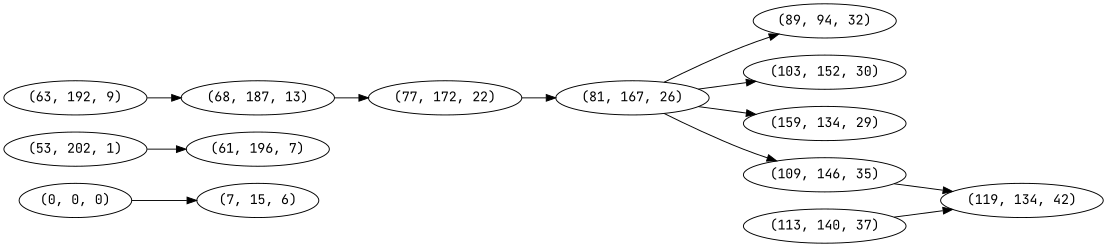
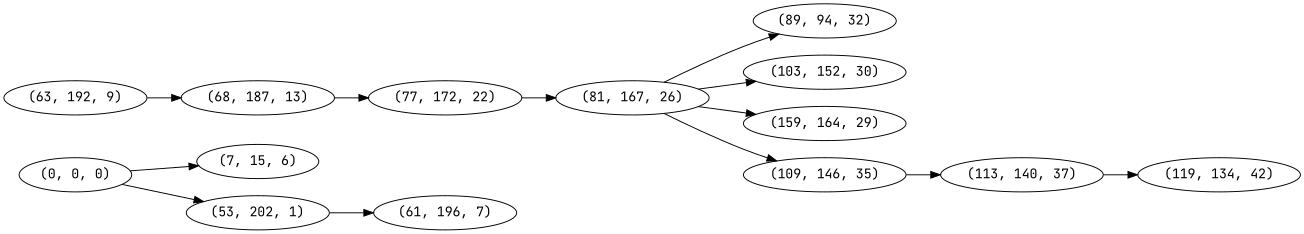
(825, 124) -> (825, 124)
(918, 187) -> (918, 175)
none -> (158, 192)
